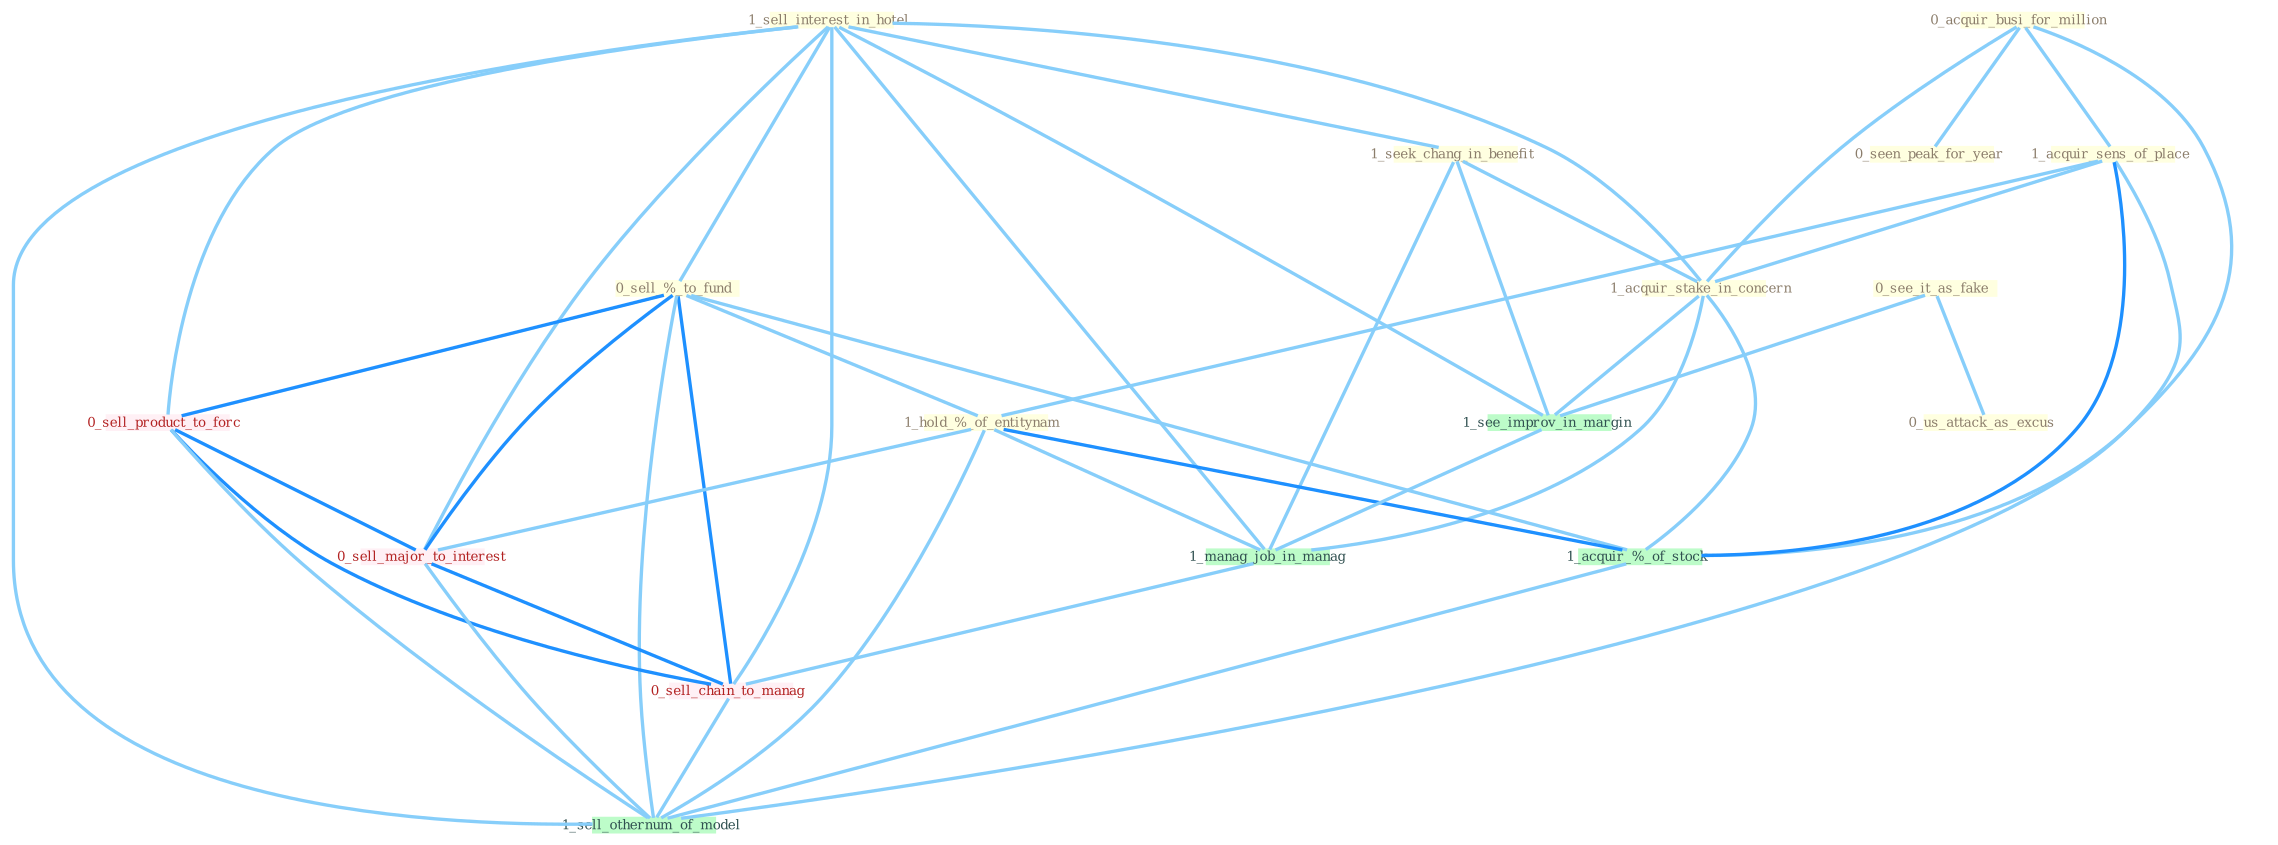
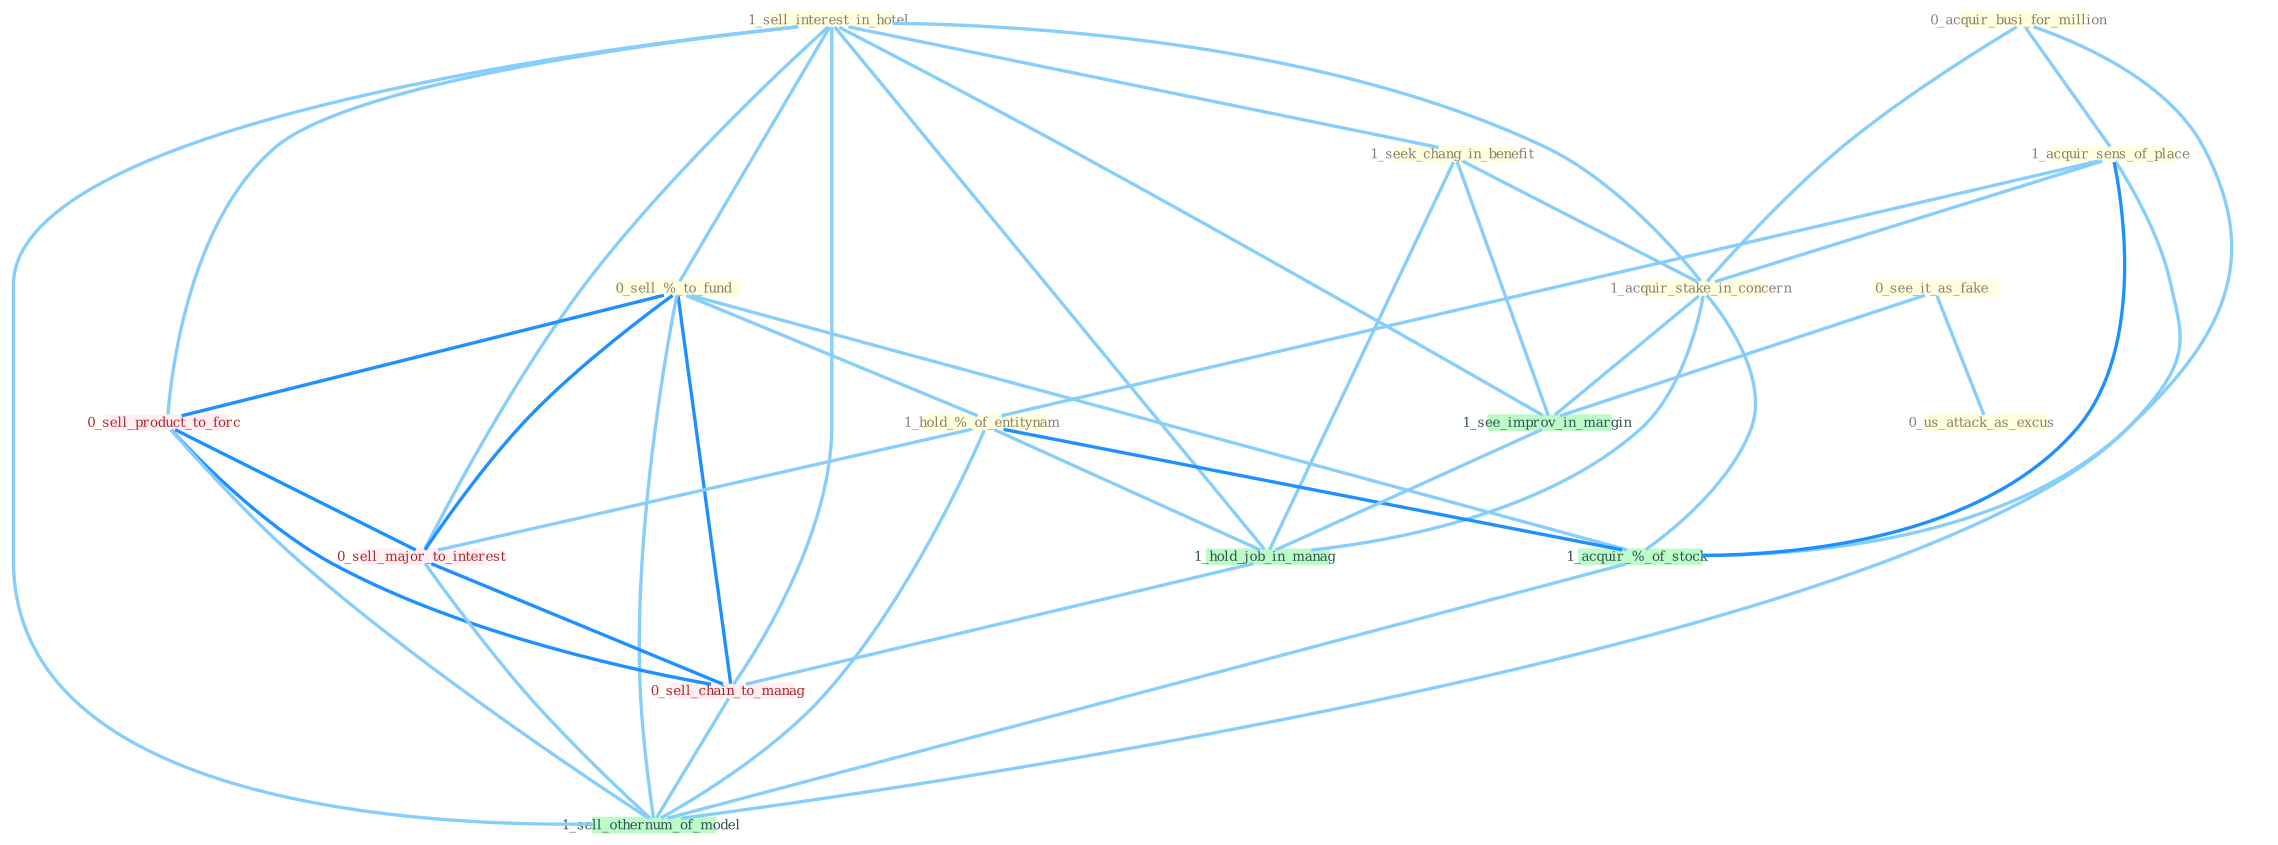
(1932, 154) -> none
(1268, 557) -> (1268, 557)
